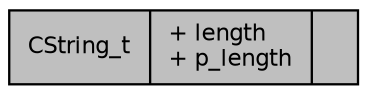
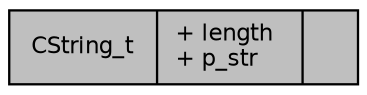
(231, 59) -> (217, 59)
